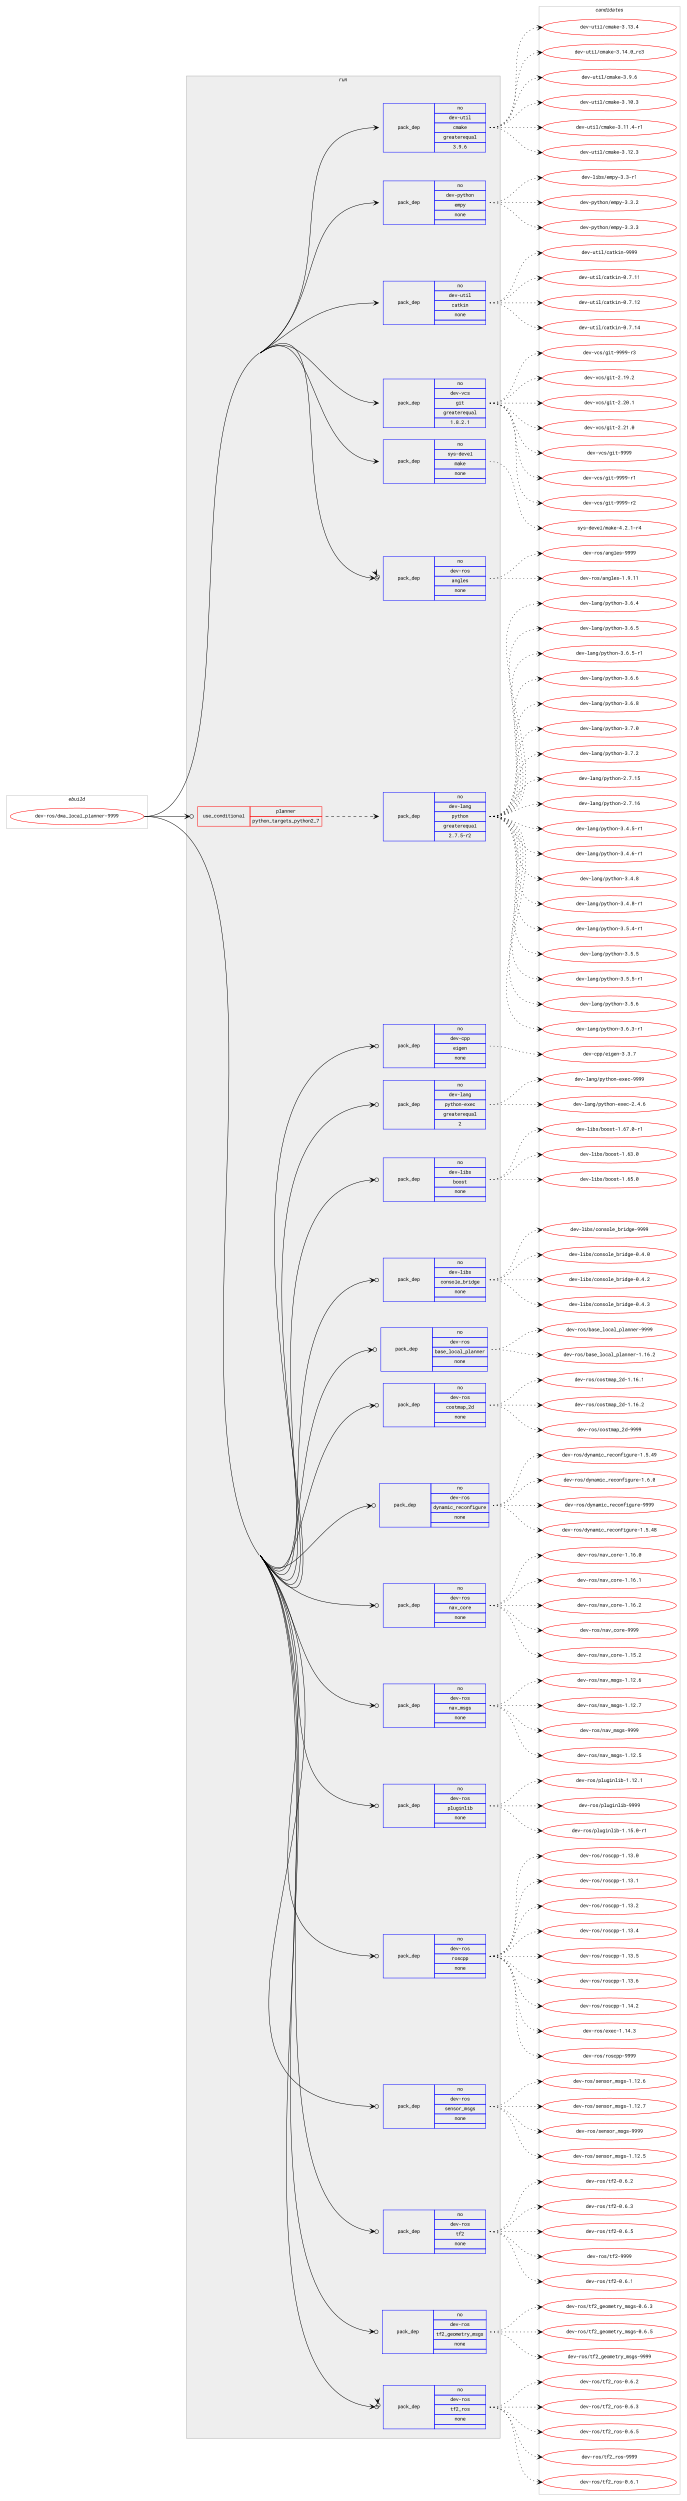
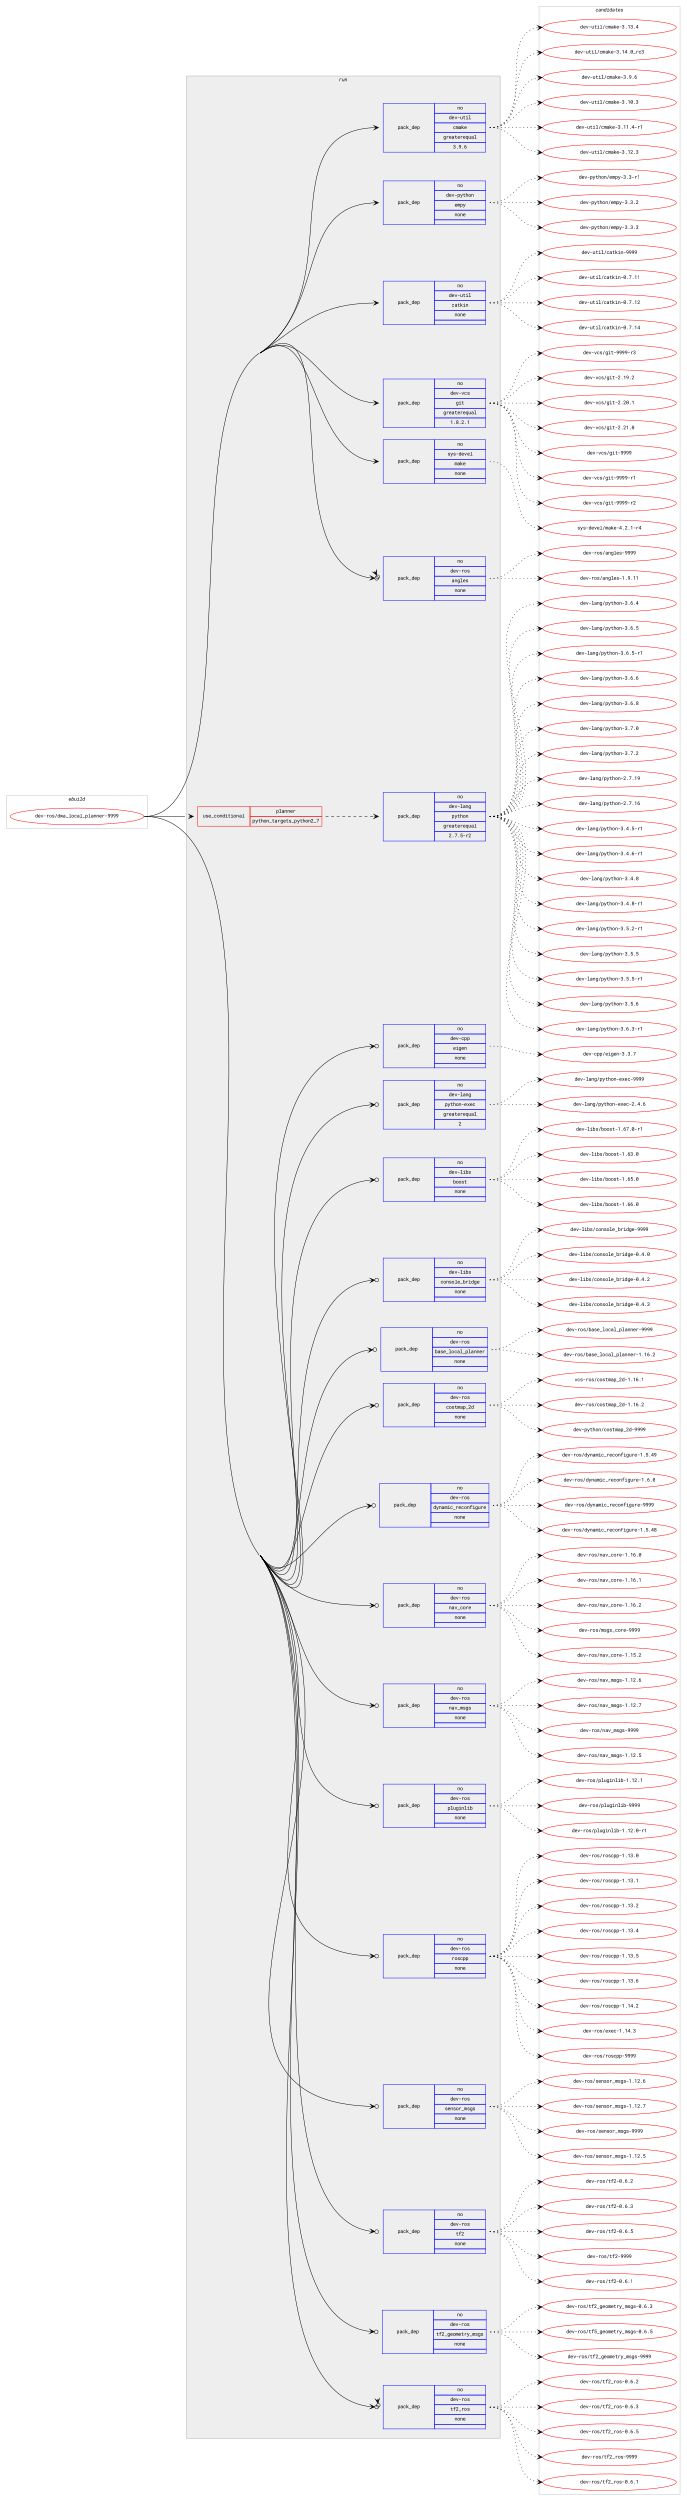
(610, 178) -> (610, 178)
(610, 779) -> (610, 779)
(165, 816) -> (165, 816)
(610, 929) -> (610, 929)
none -> (610, 1205)
(610, 1380) -> (610, 1380)
(610, 1430) -> (610, 1430)
(610, 1631) -> (610, 1631)
(610, 1831) -> (610, 1831)
(610, 2332) -> (610, 2332)
